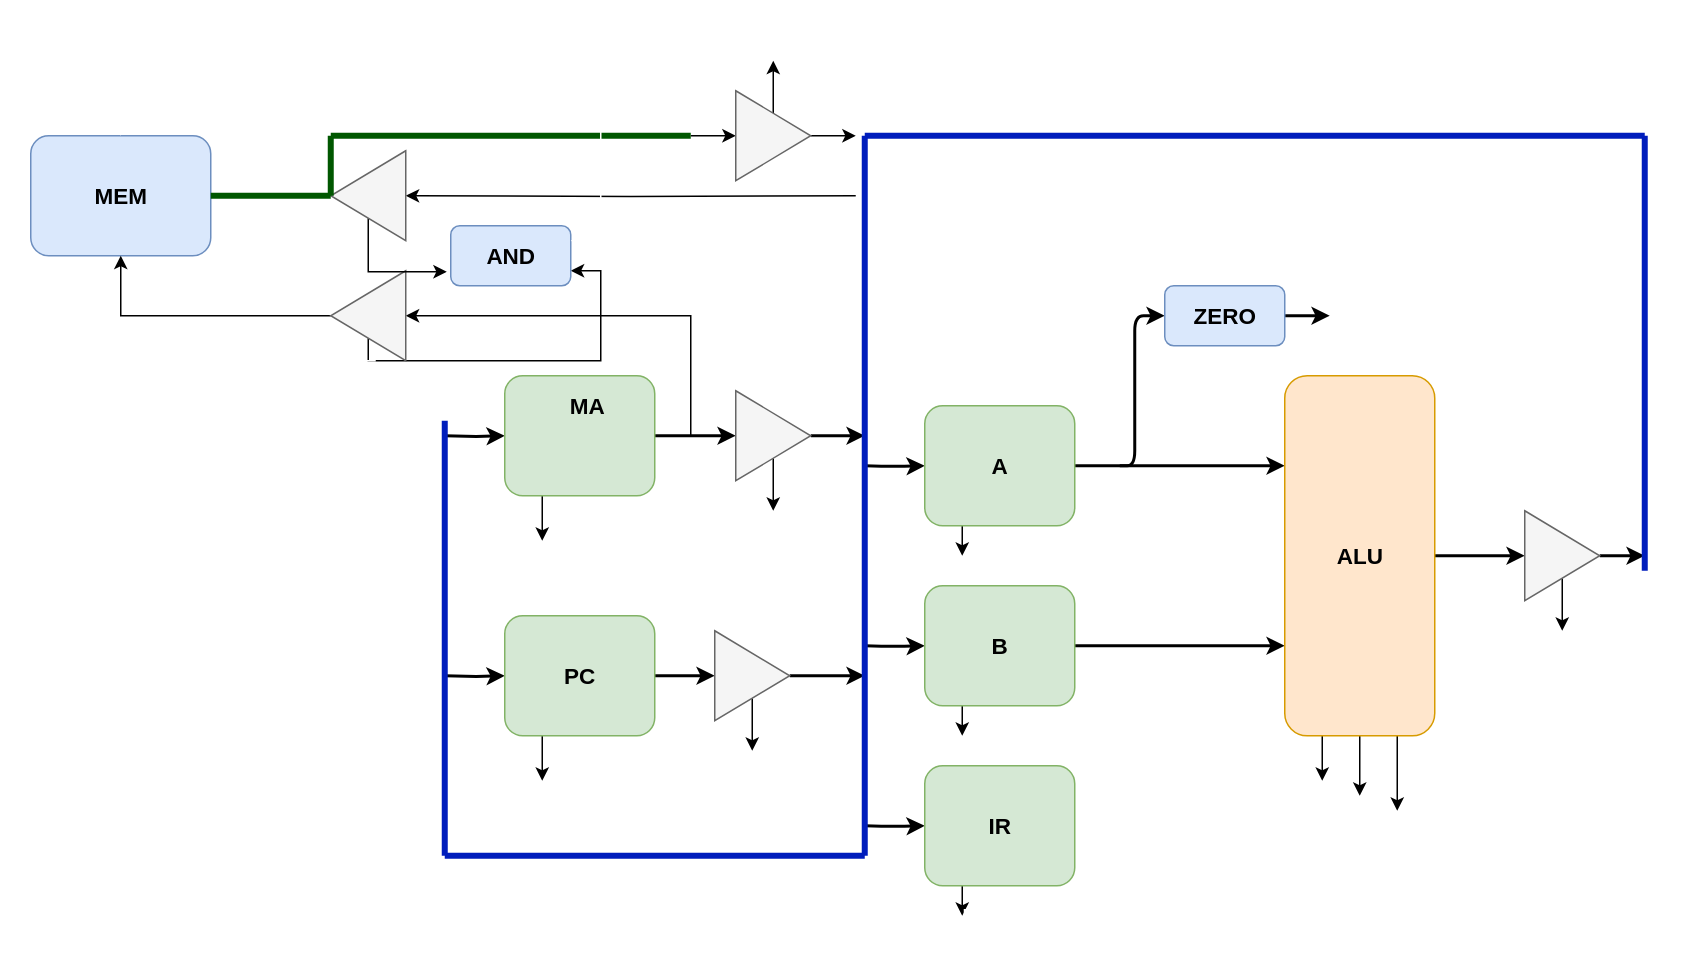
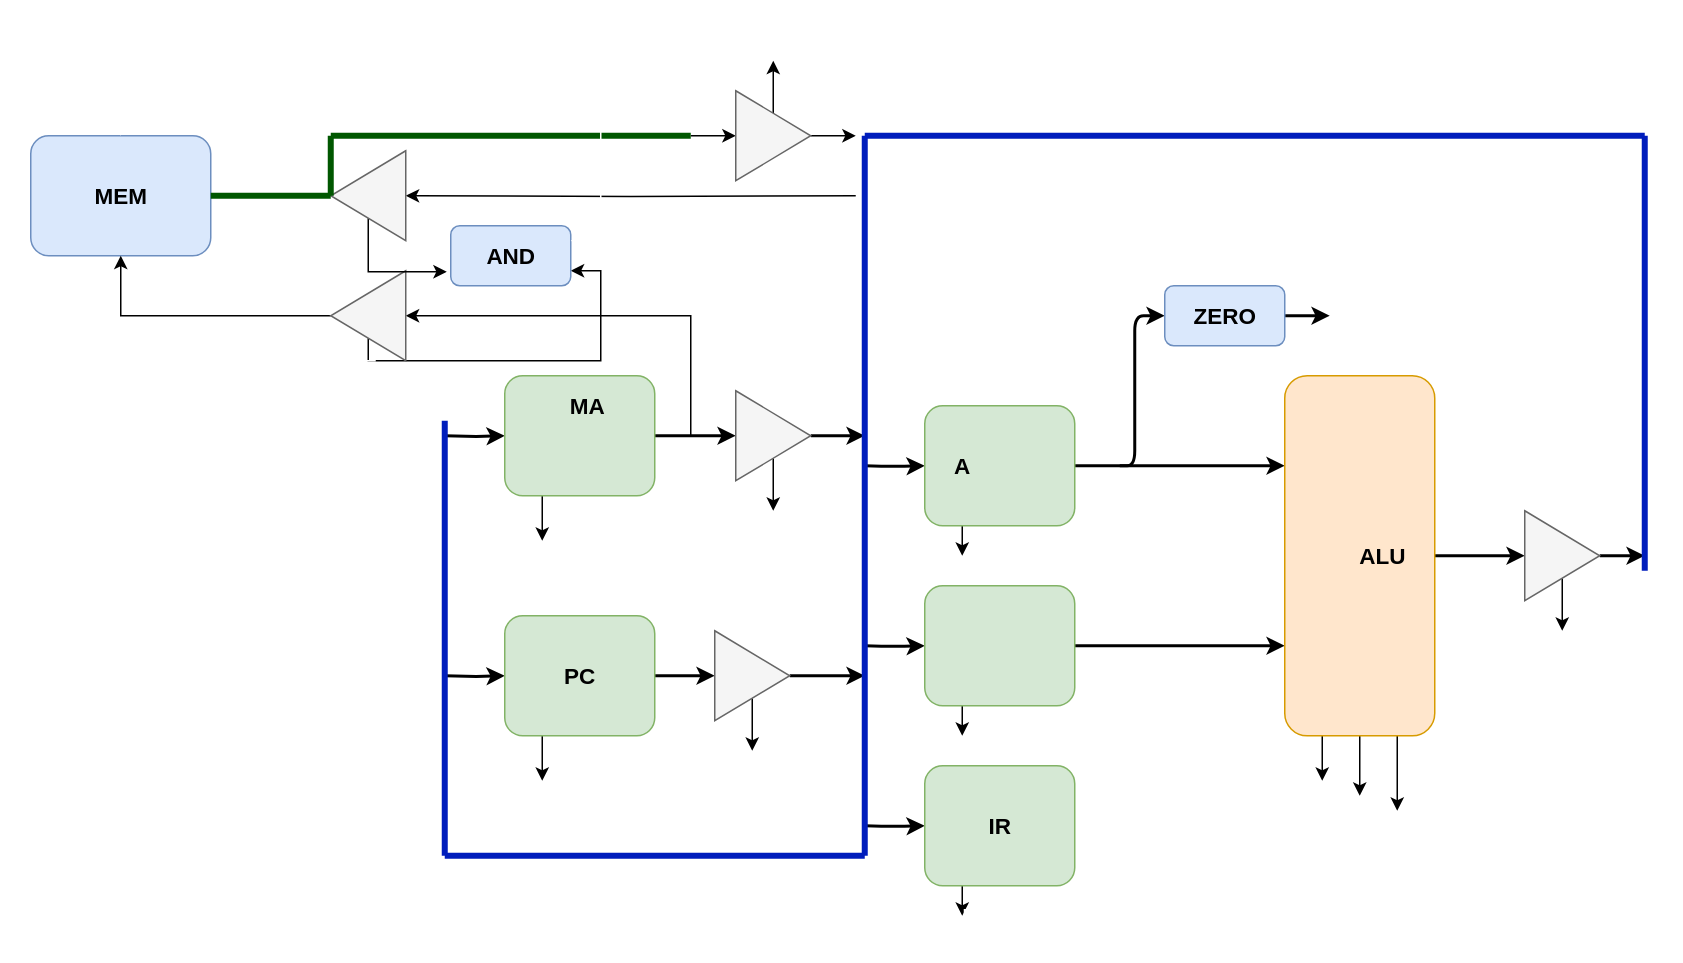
(1000, 466) -> (962, 466)
(1360, 556) -> (1382, 556)
(1000, 646) -> none
